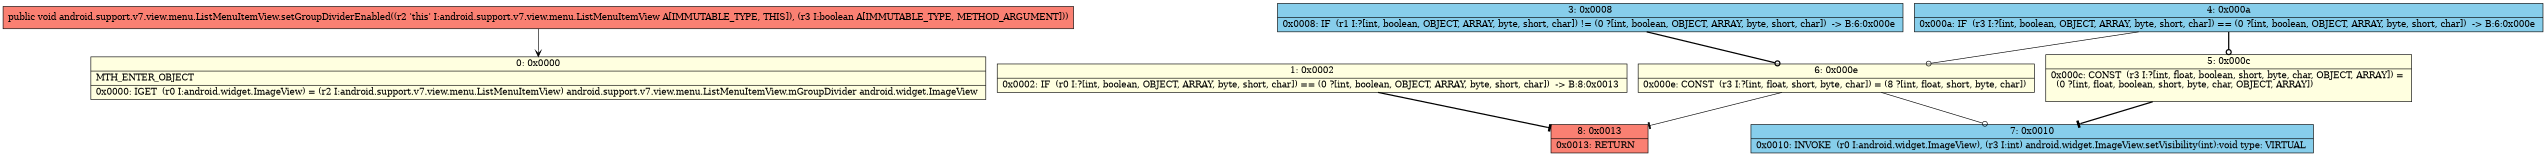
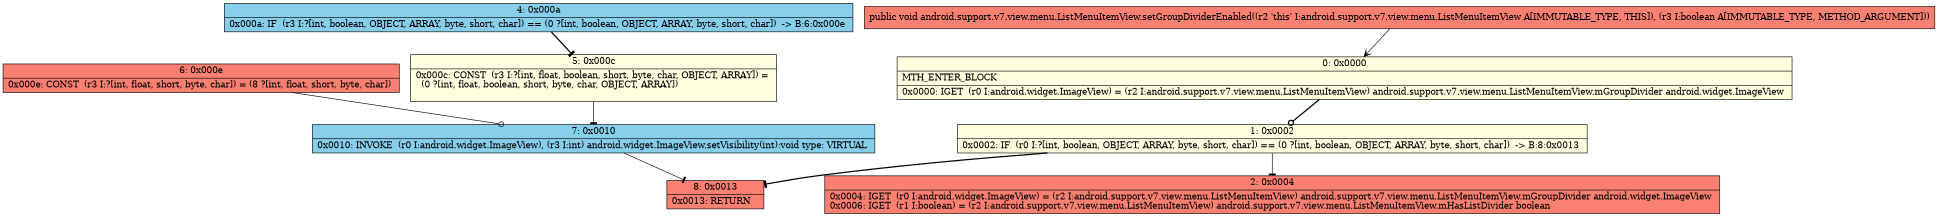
(1590, 18) -> none
(2229, 41) -> (561, 42)
(2035, 48) -> none
(145, 78) -> (950, 78)
(1836, 78) -> (201, 78)
(1717, 109) -> (653, 166)
none -> (1306, 110)
(2117, 113) -> (594, 112)
none -> (1272, 195)
